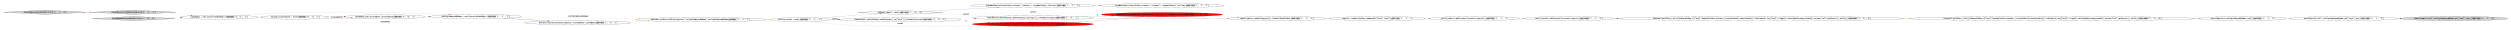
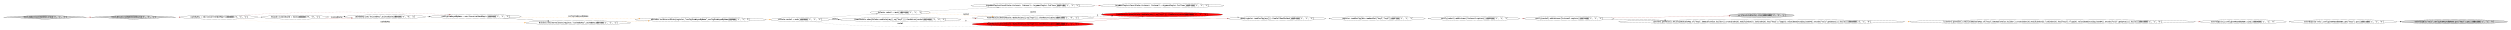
(900, 12) -> (900, 12)
none -> (1762, 15)
(134, 19) -> none
